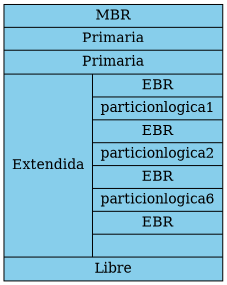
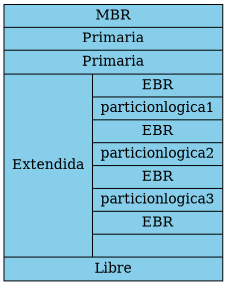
(158, 199) -> (158, 199)
